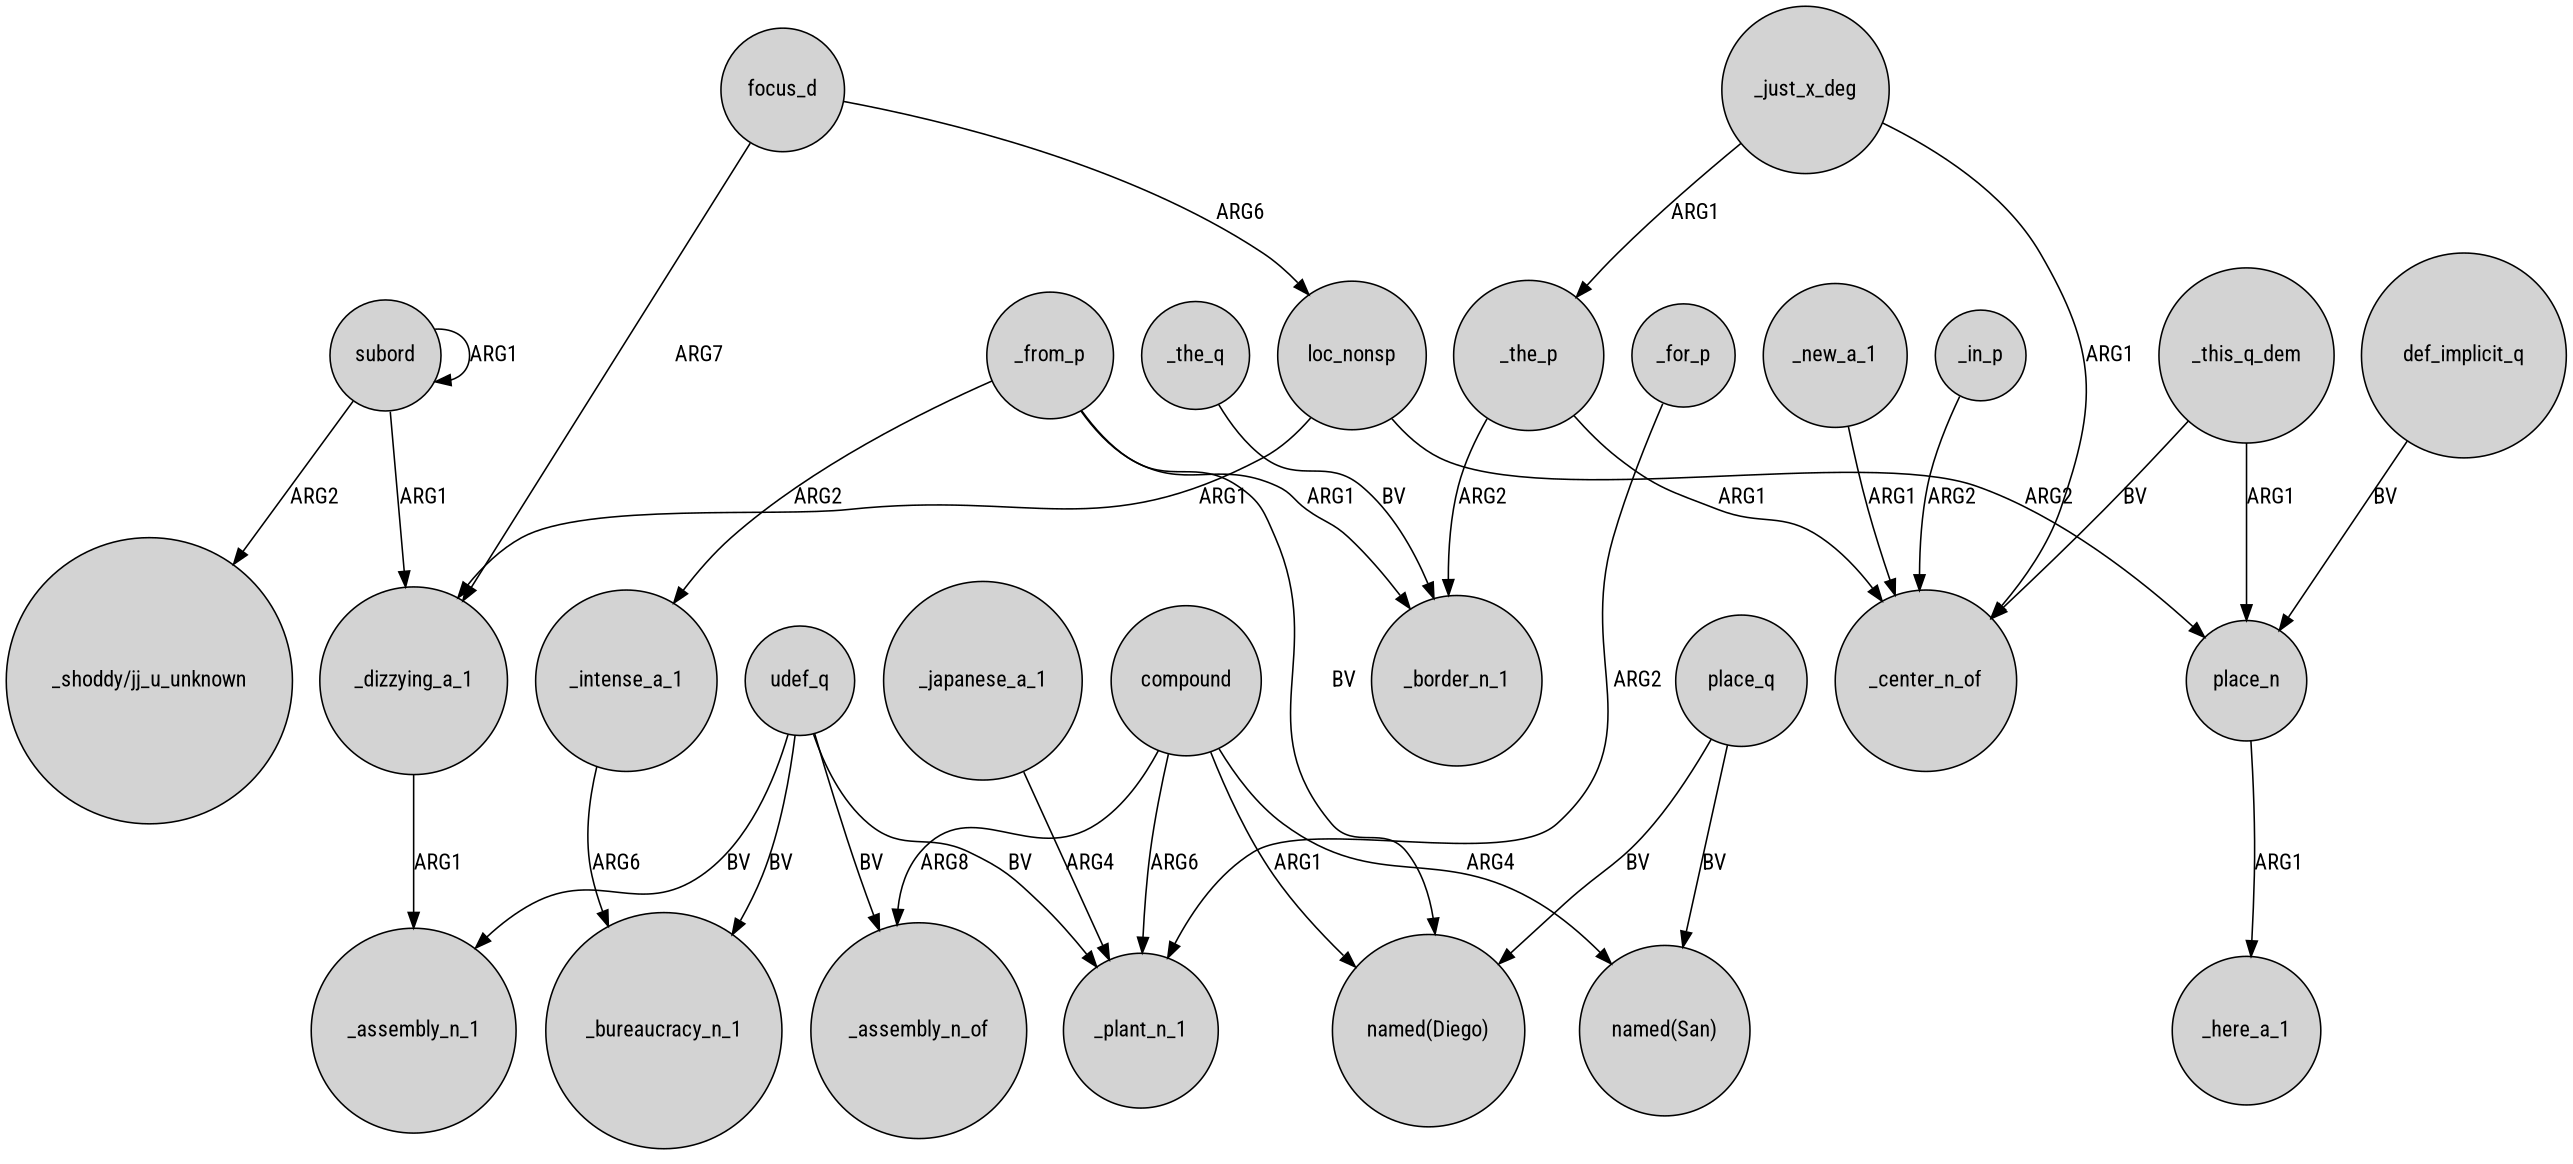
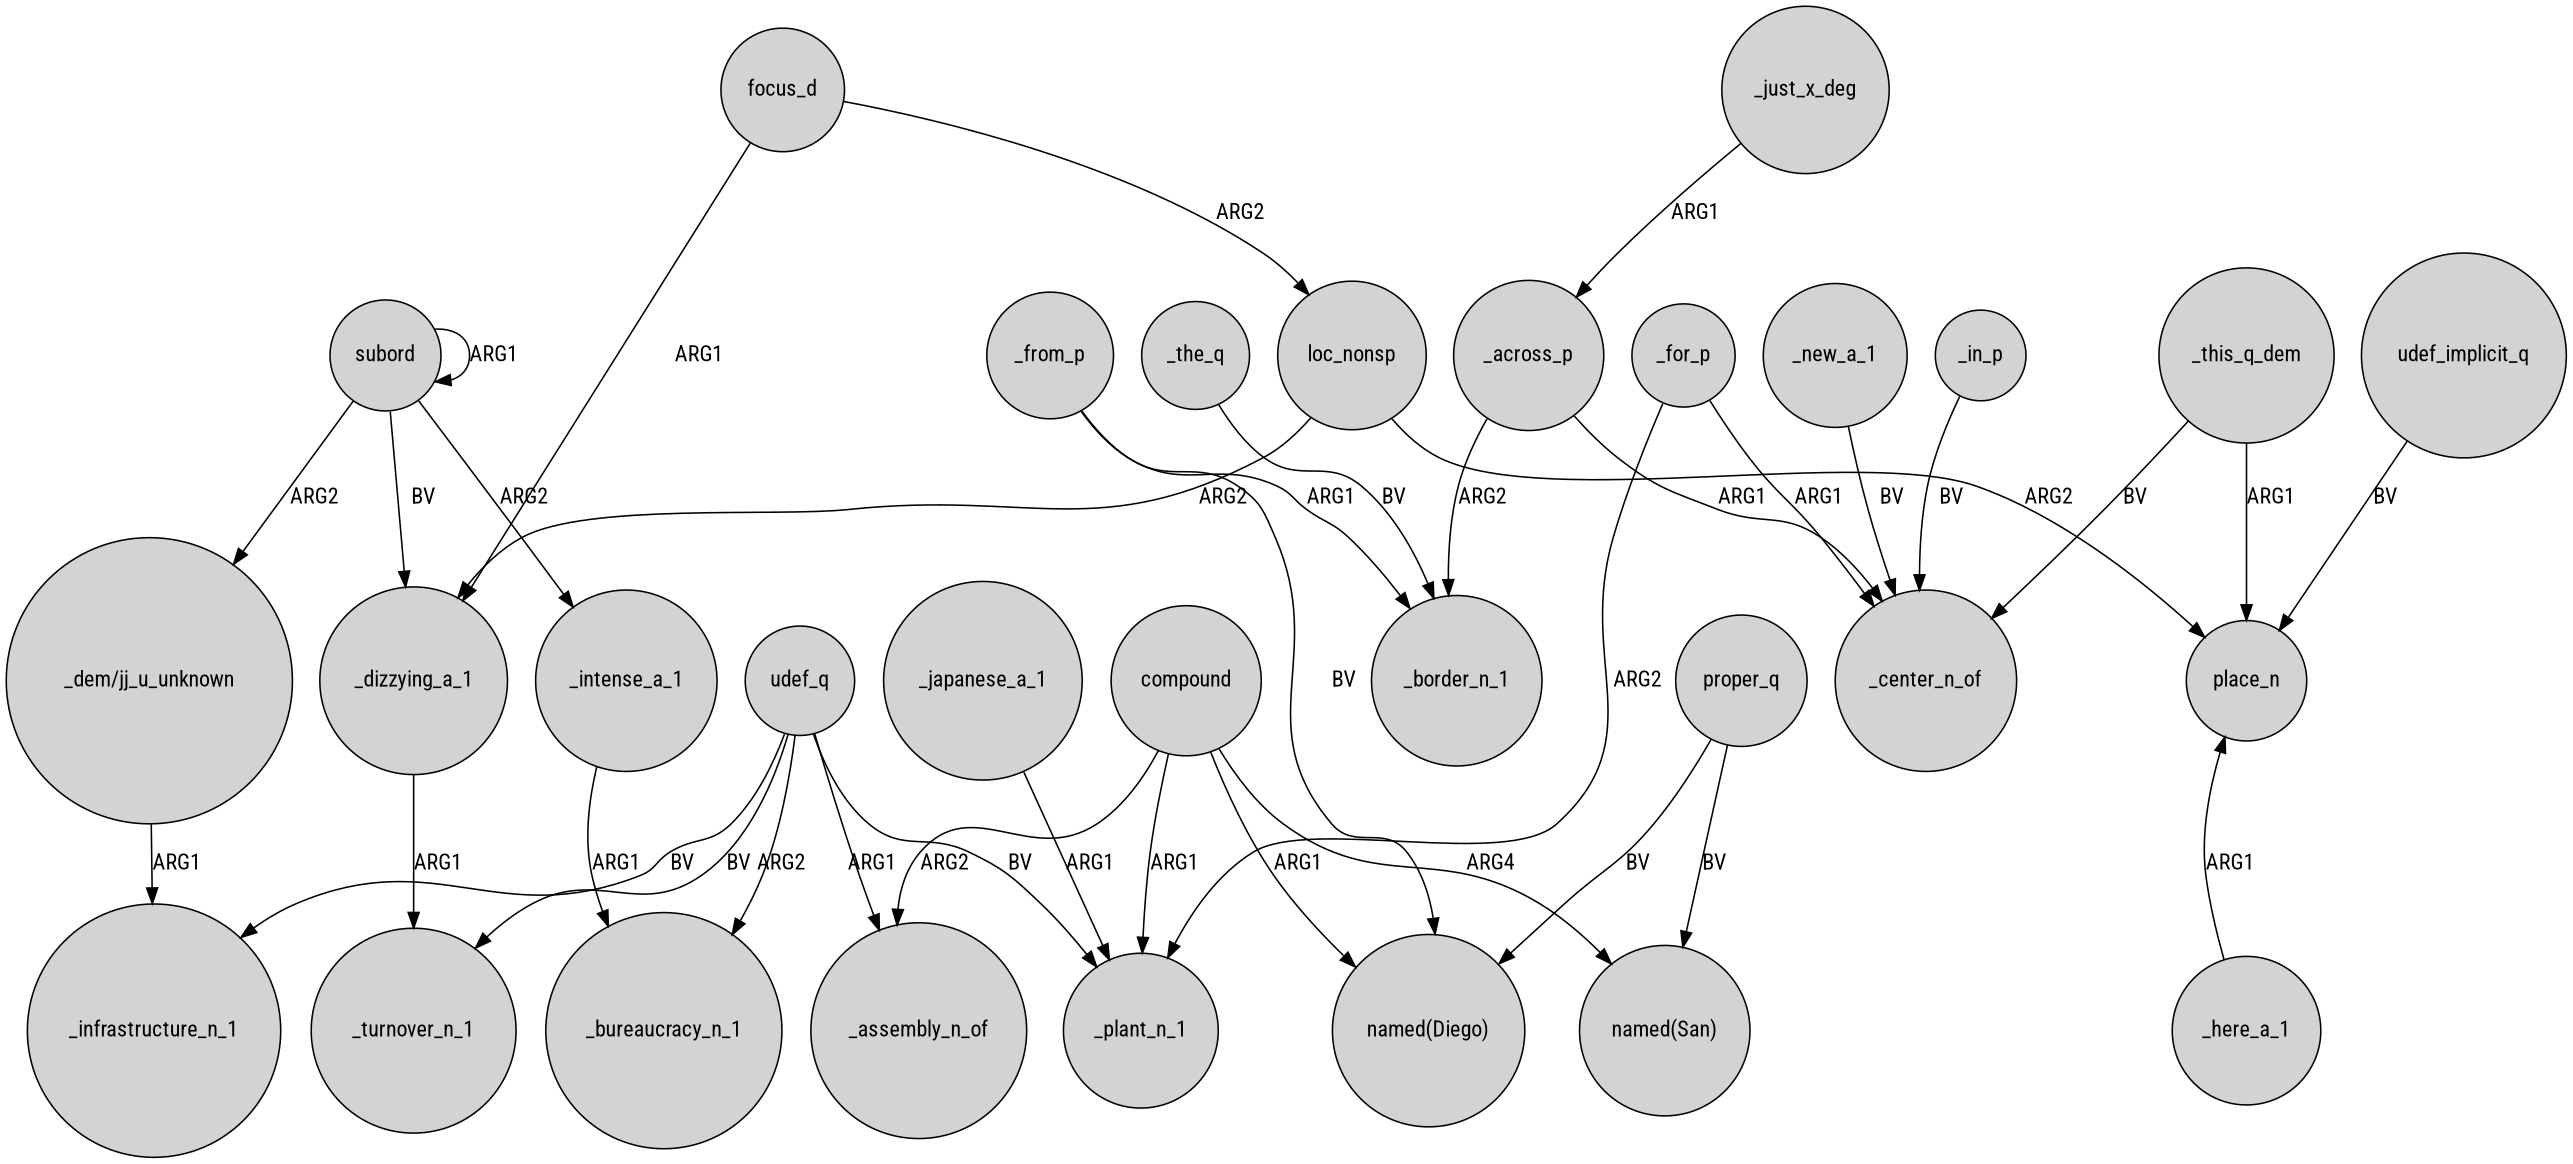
(1240, 213) -> (1240, 213)
(2077, 332) -> (1785, 499)
(699, 355) -> (699, 355)
(1529, 355) -> (1529, 355)
(2464, 355) -> (2464, 355)
(825, 468) -> (491, 497)
(424, 498) -> (424, 498)
(1223, 498) -> (1223, 498)
(1892, 498) -> (1892, 498)
(1952, 498) -> (1952, 498)
(149, 681) -> (149, 681)
(1741, 681) -> (1741, 681)
(2255, 841) -> (2204, 856)
(616, 864) -> (616, 864)
(781, 864) -> (781, 864)
(872, 864) -> (872, 864)
(945, 864) -> (945, 864)
(1090, 864) -> (1090, 864)
(1174, 864) -> (1174, 864)
none -> (154, 1031)
(414, 1031) -> (414, 1031)
